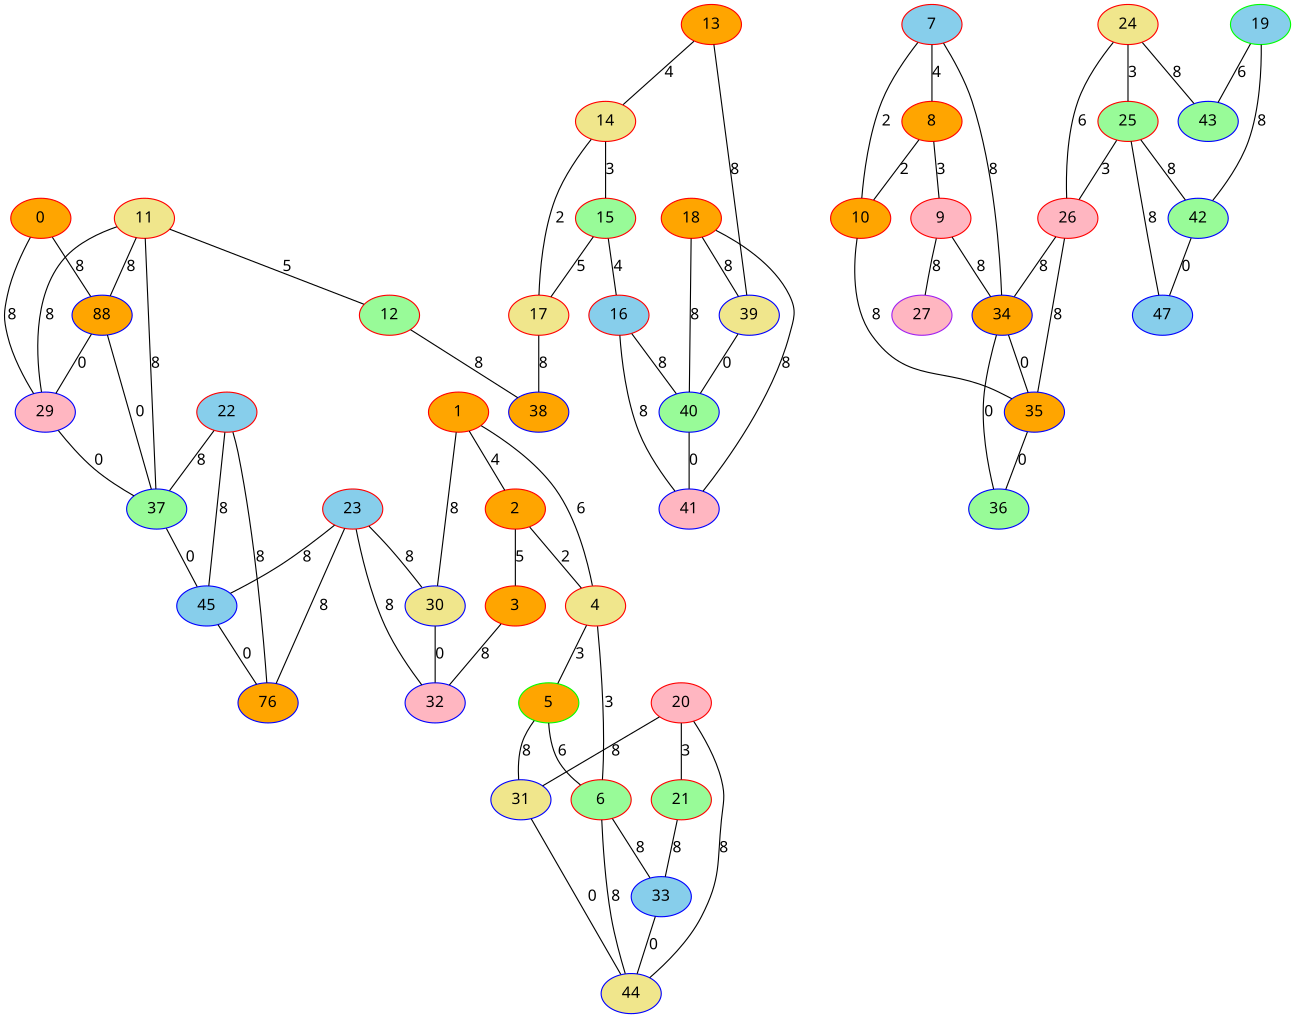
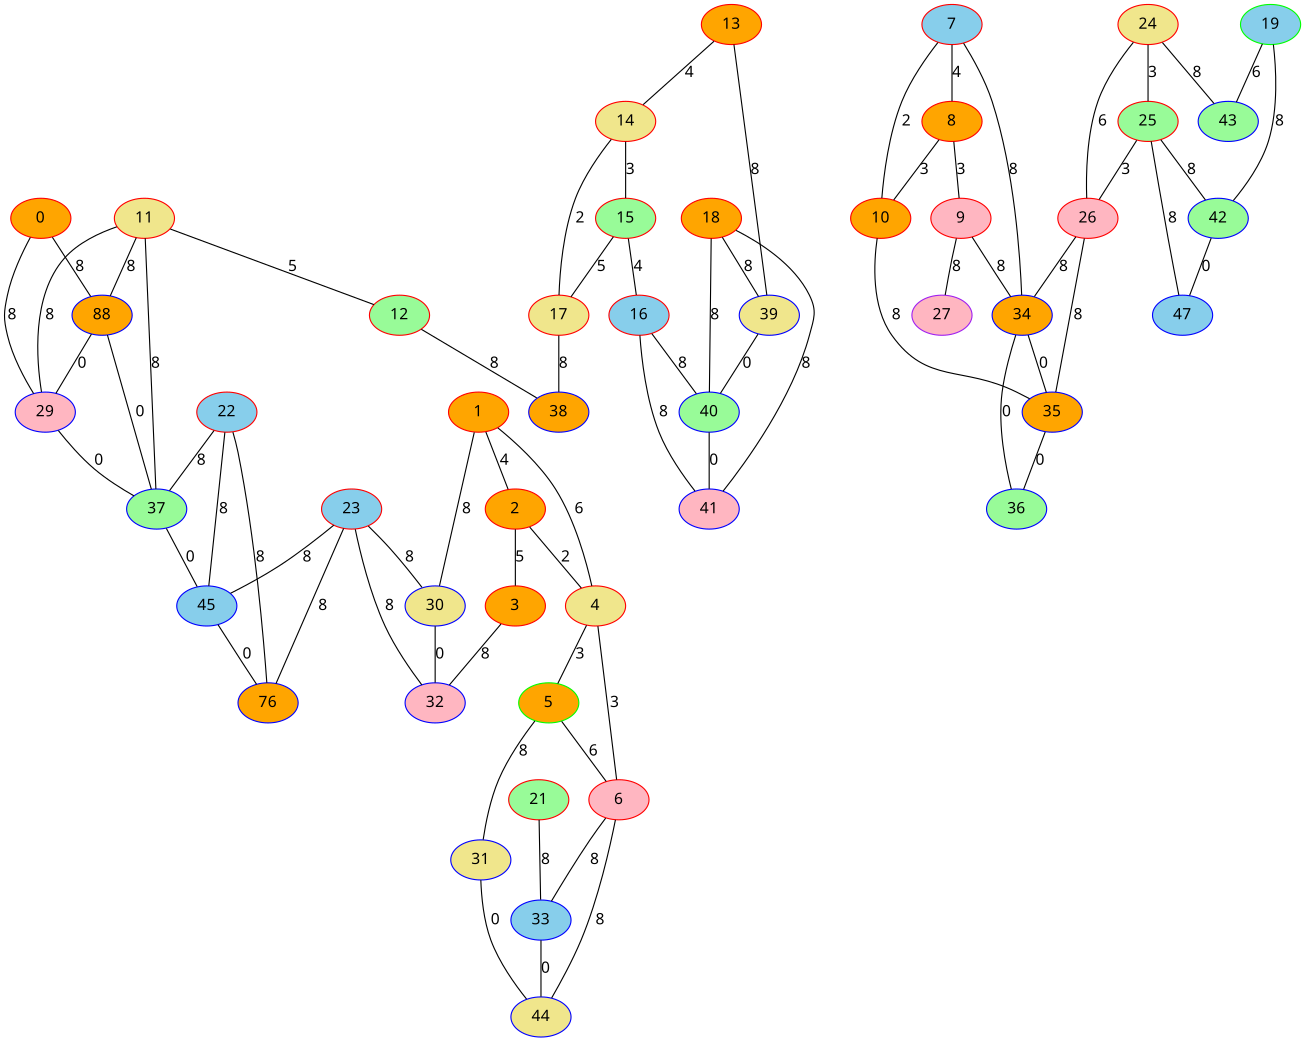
(905, 170) -> (925, 170)
(681, 703) -> none
(601, 800) -> (619, 800)
